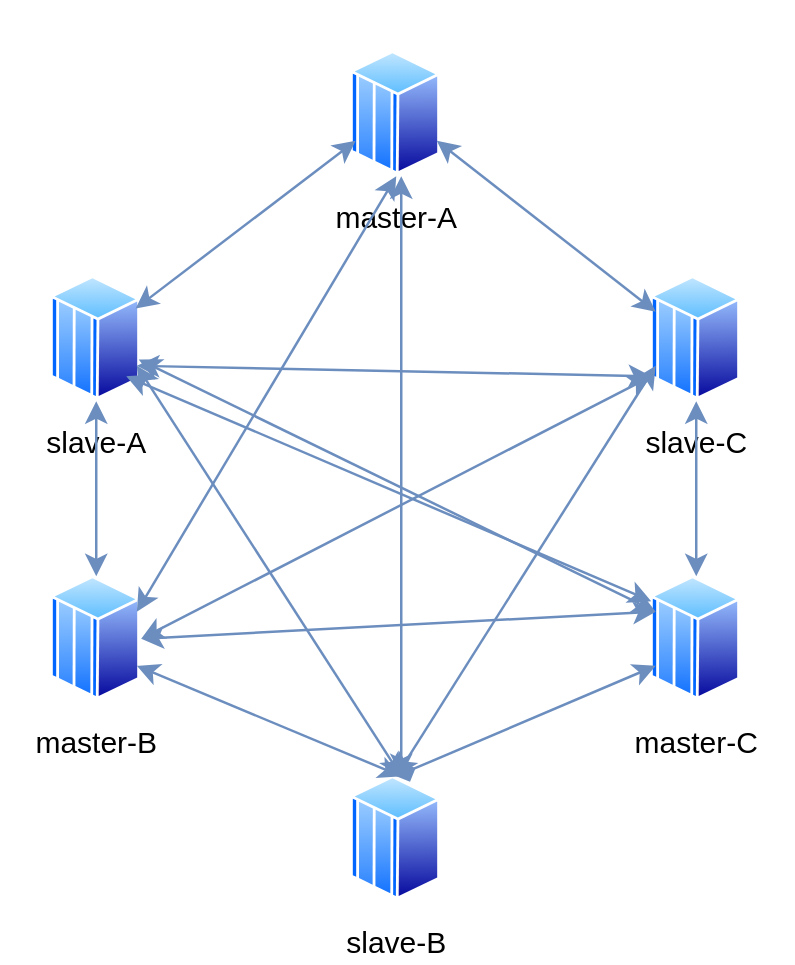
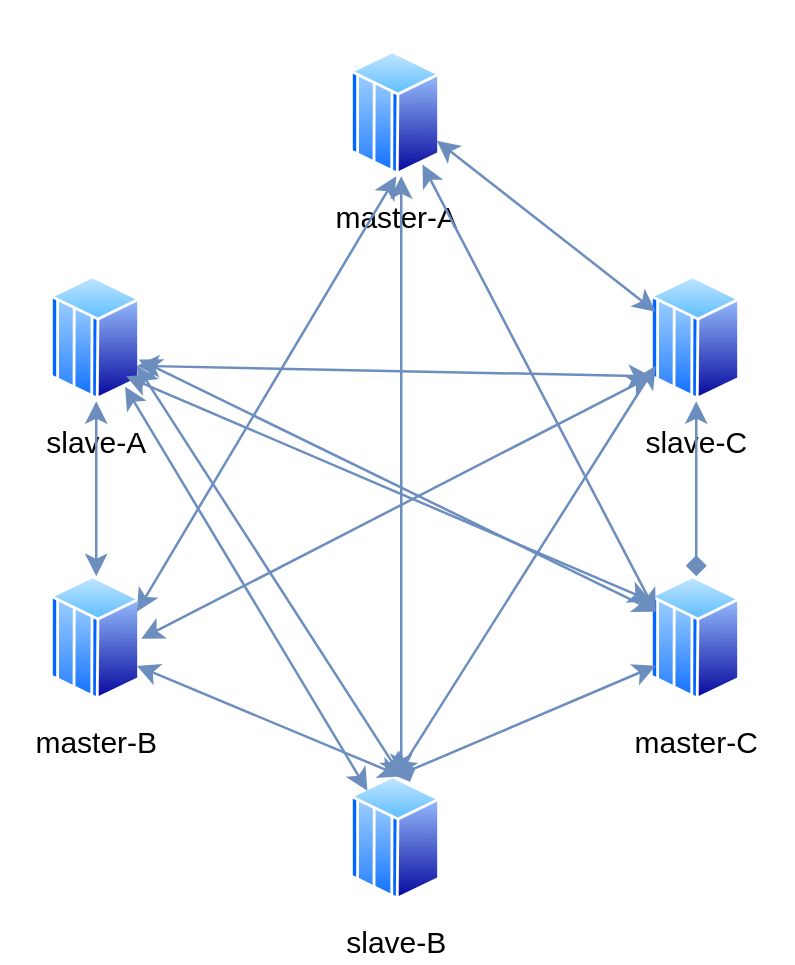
(246, 225) -> (307, 690)
(696, 557) -> (696, 556)
(570, 616) -> (480, 274)
